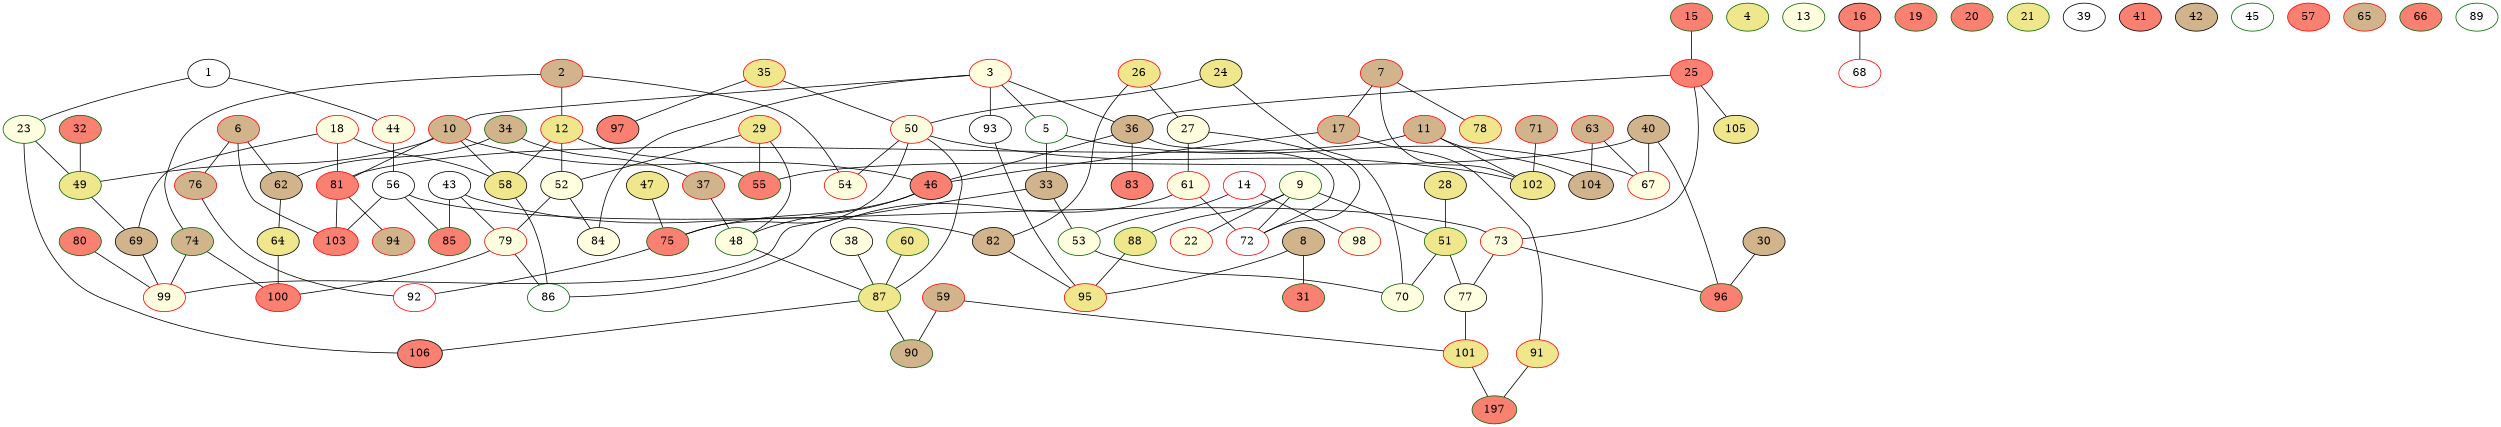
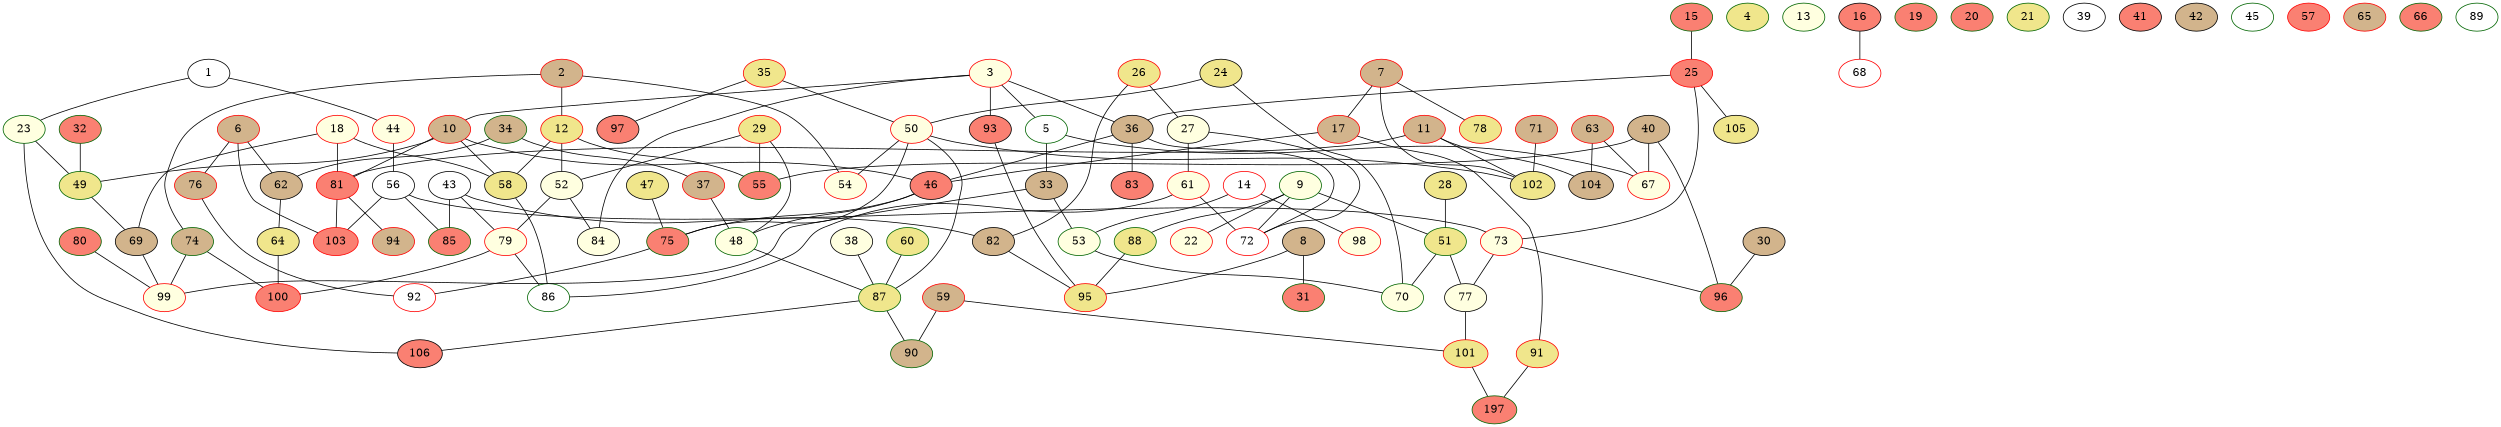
(990, 129) -> (990, 129)
